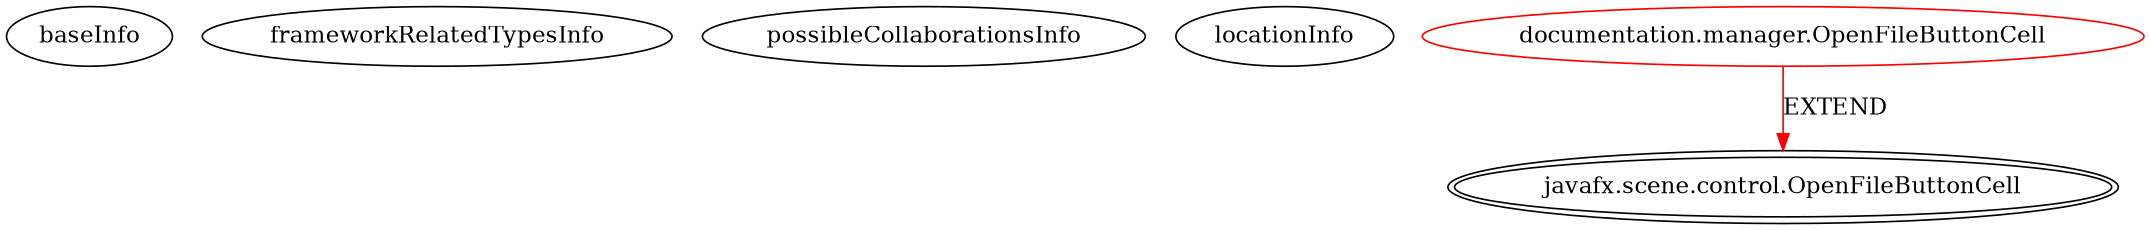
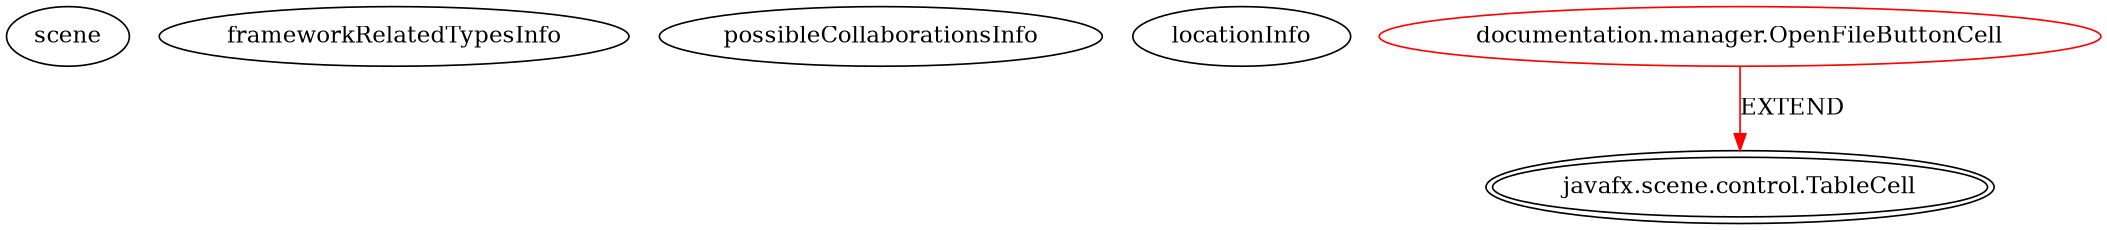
(89, 36) -> (68, 36)
(1783, 187) -> (1740, 187)
